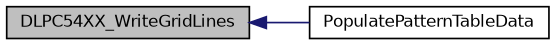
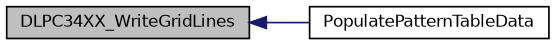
(128, 23) -> (128, 23)
